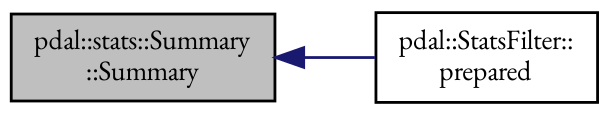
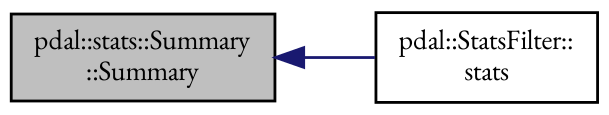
(487, 58) -> (487, 58)
